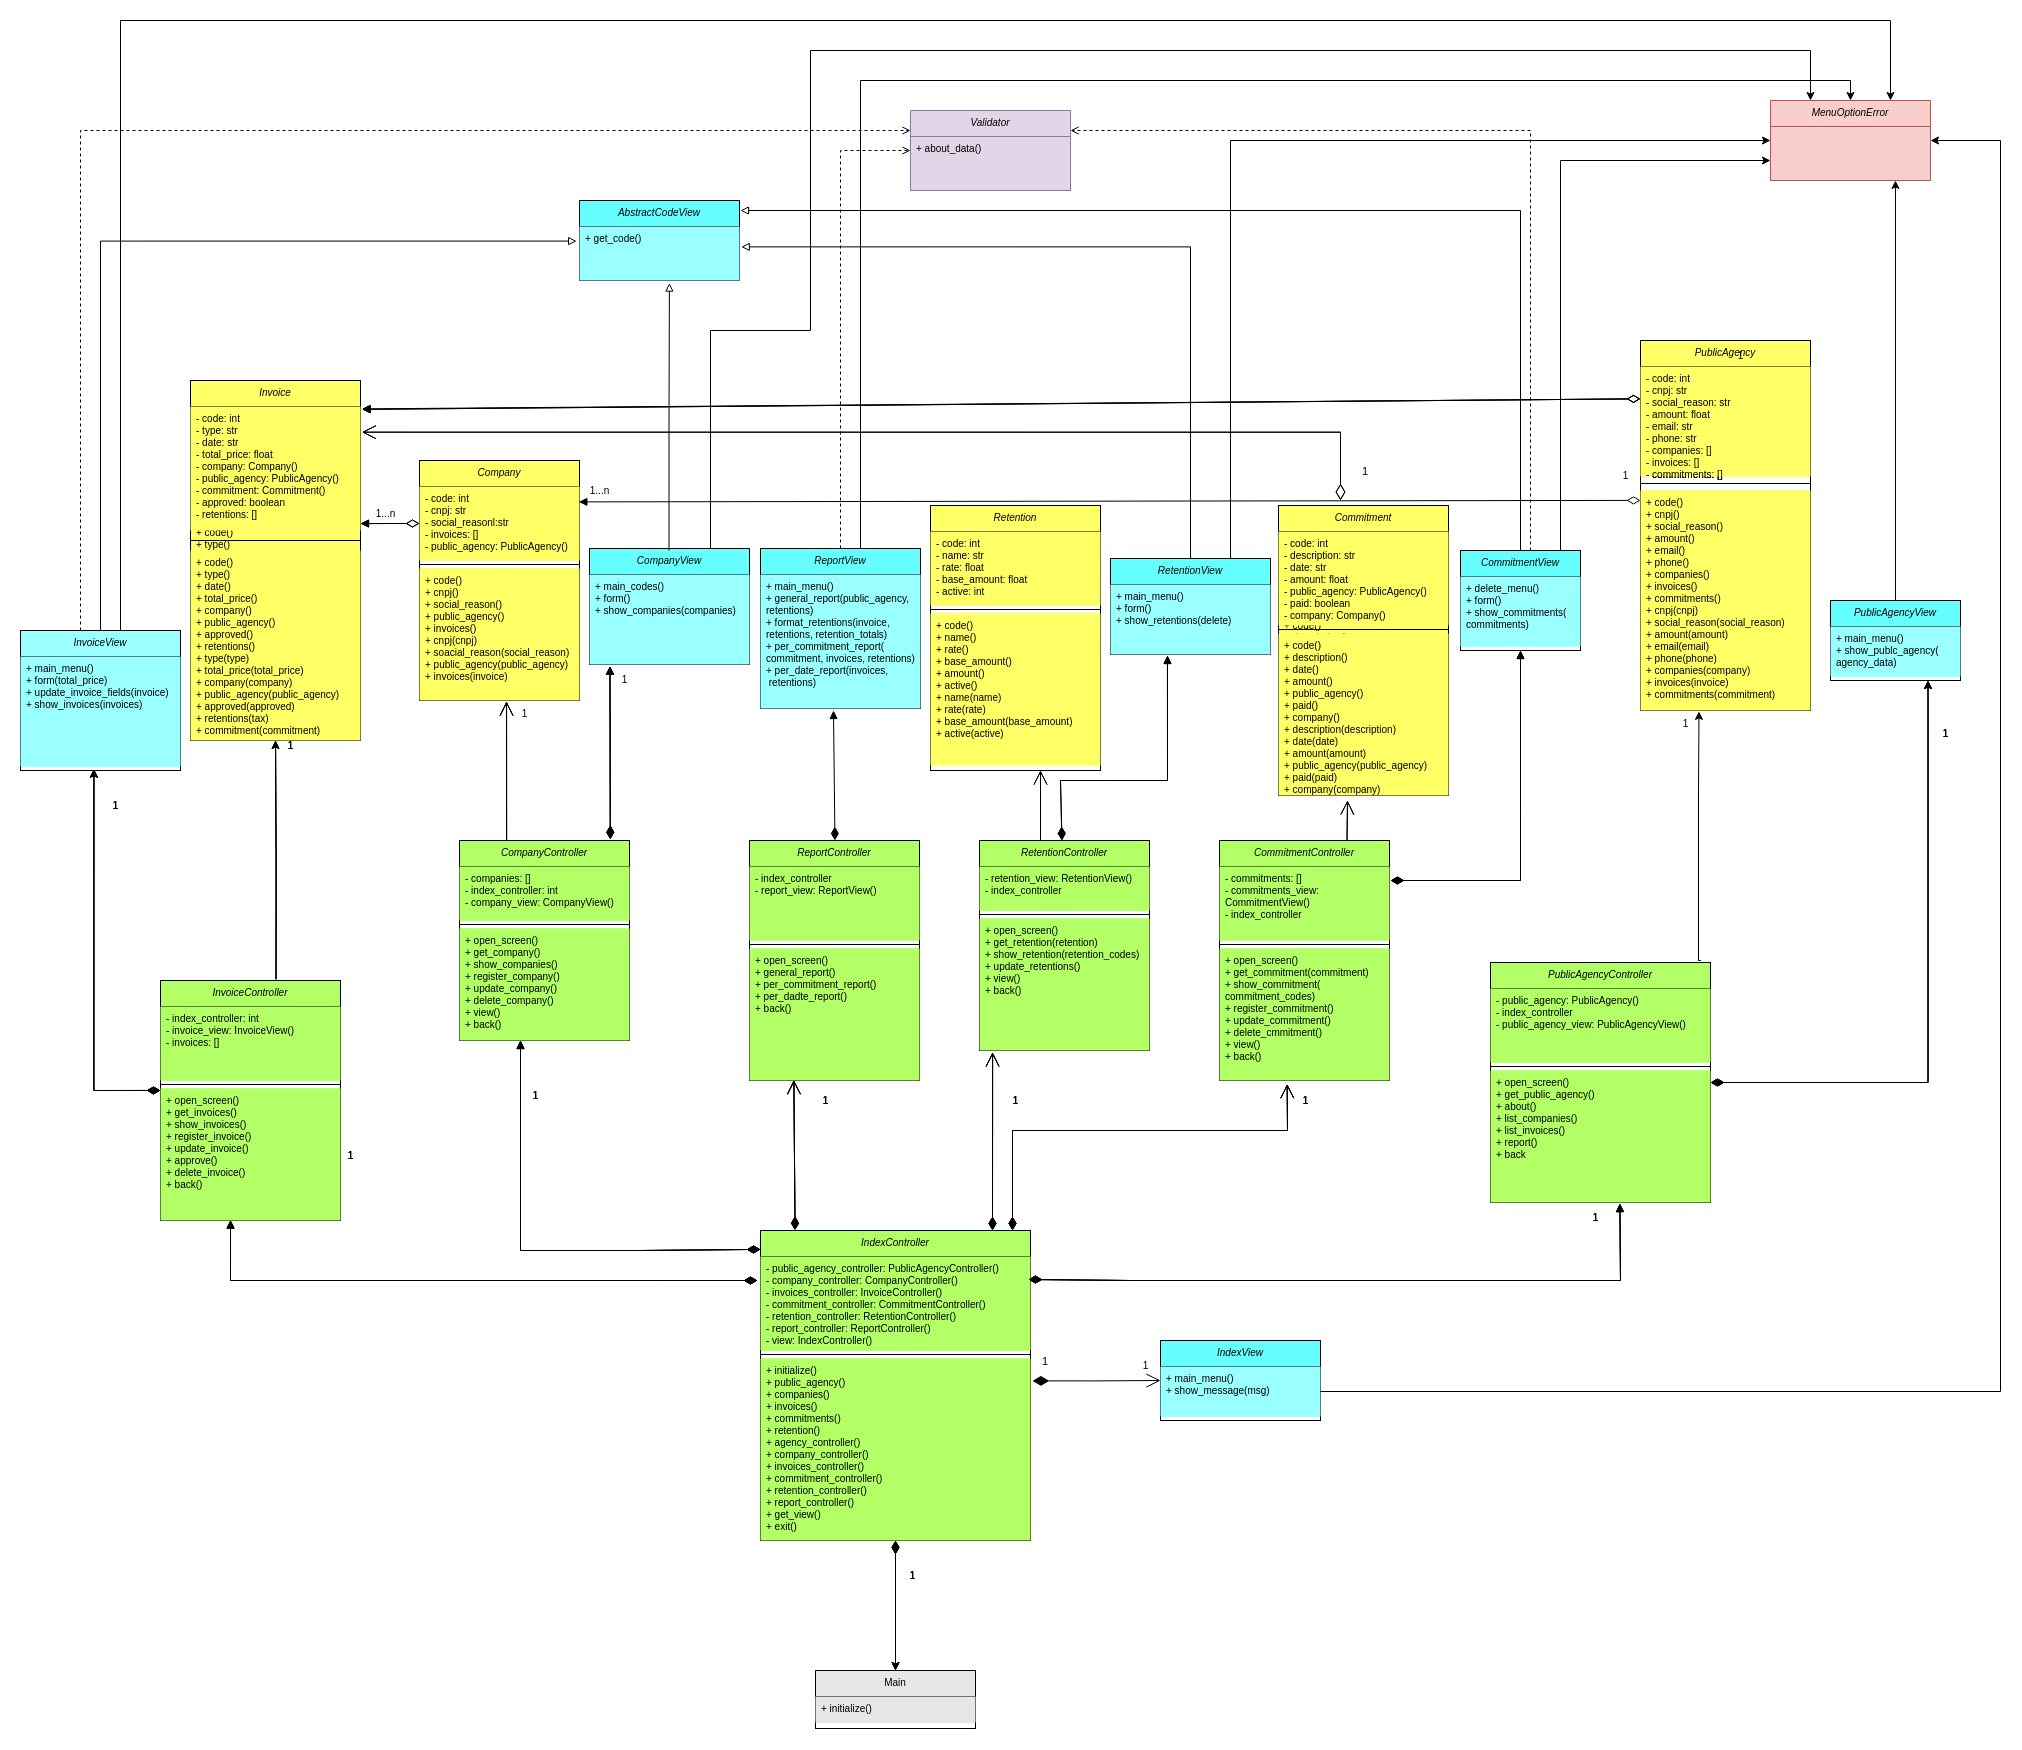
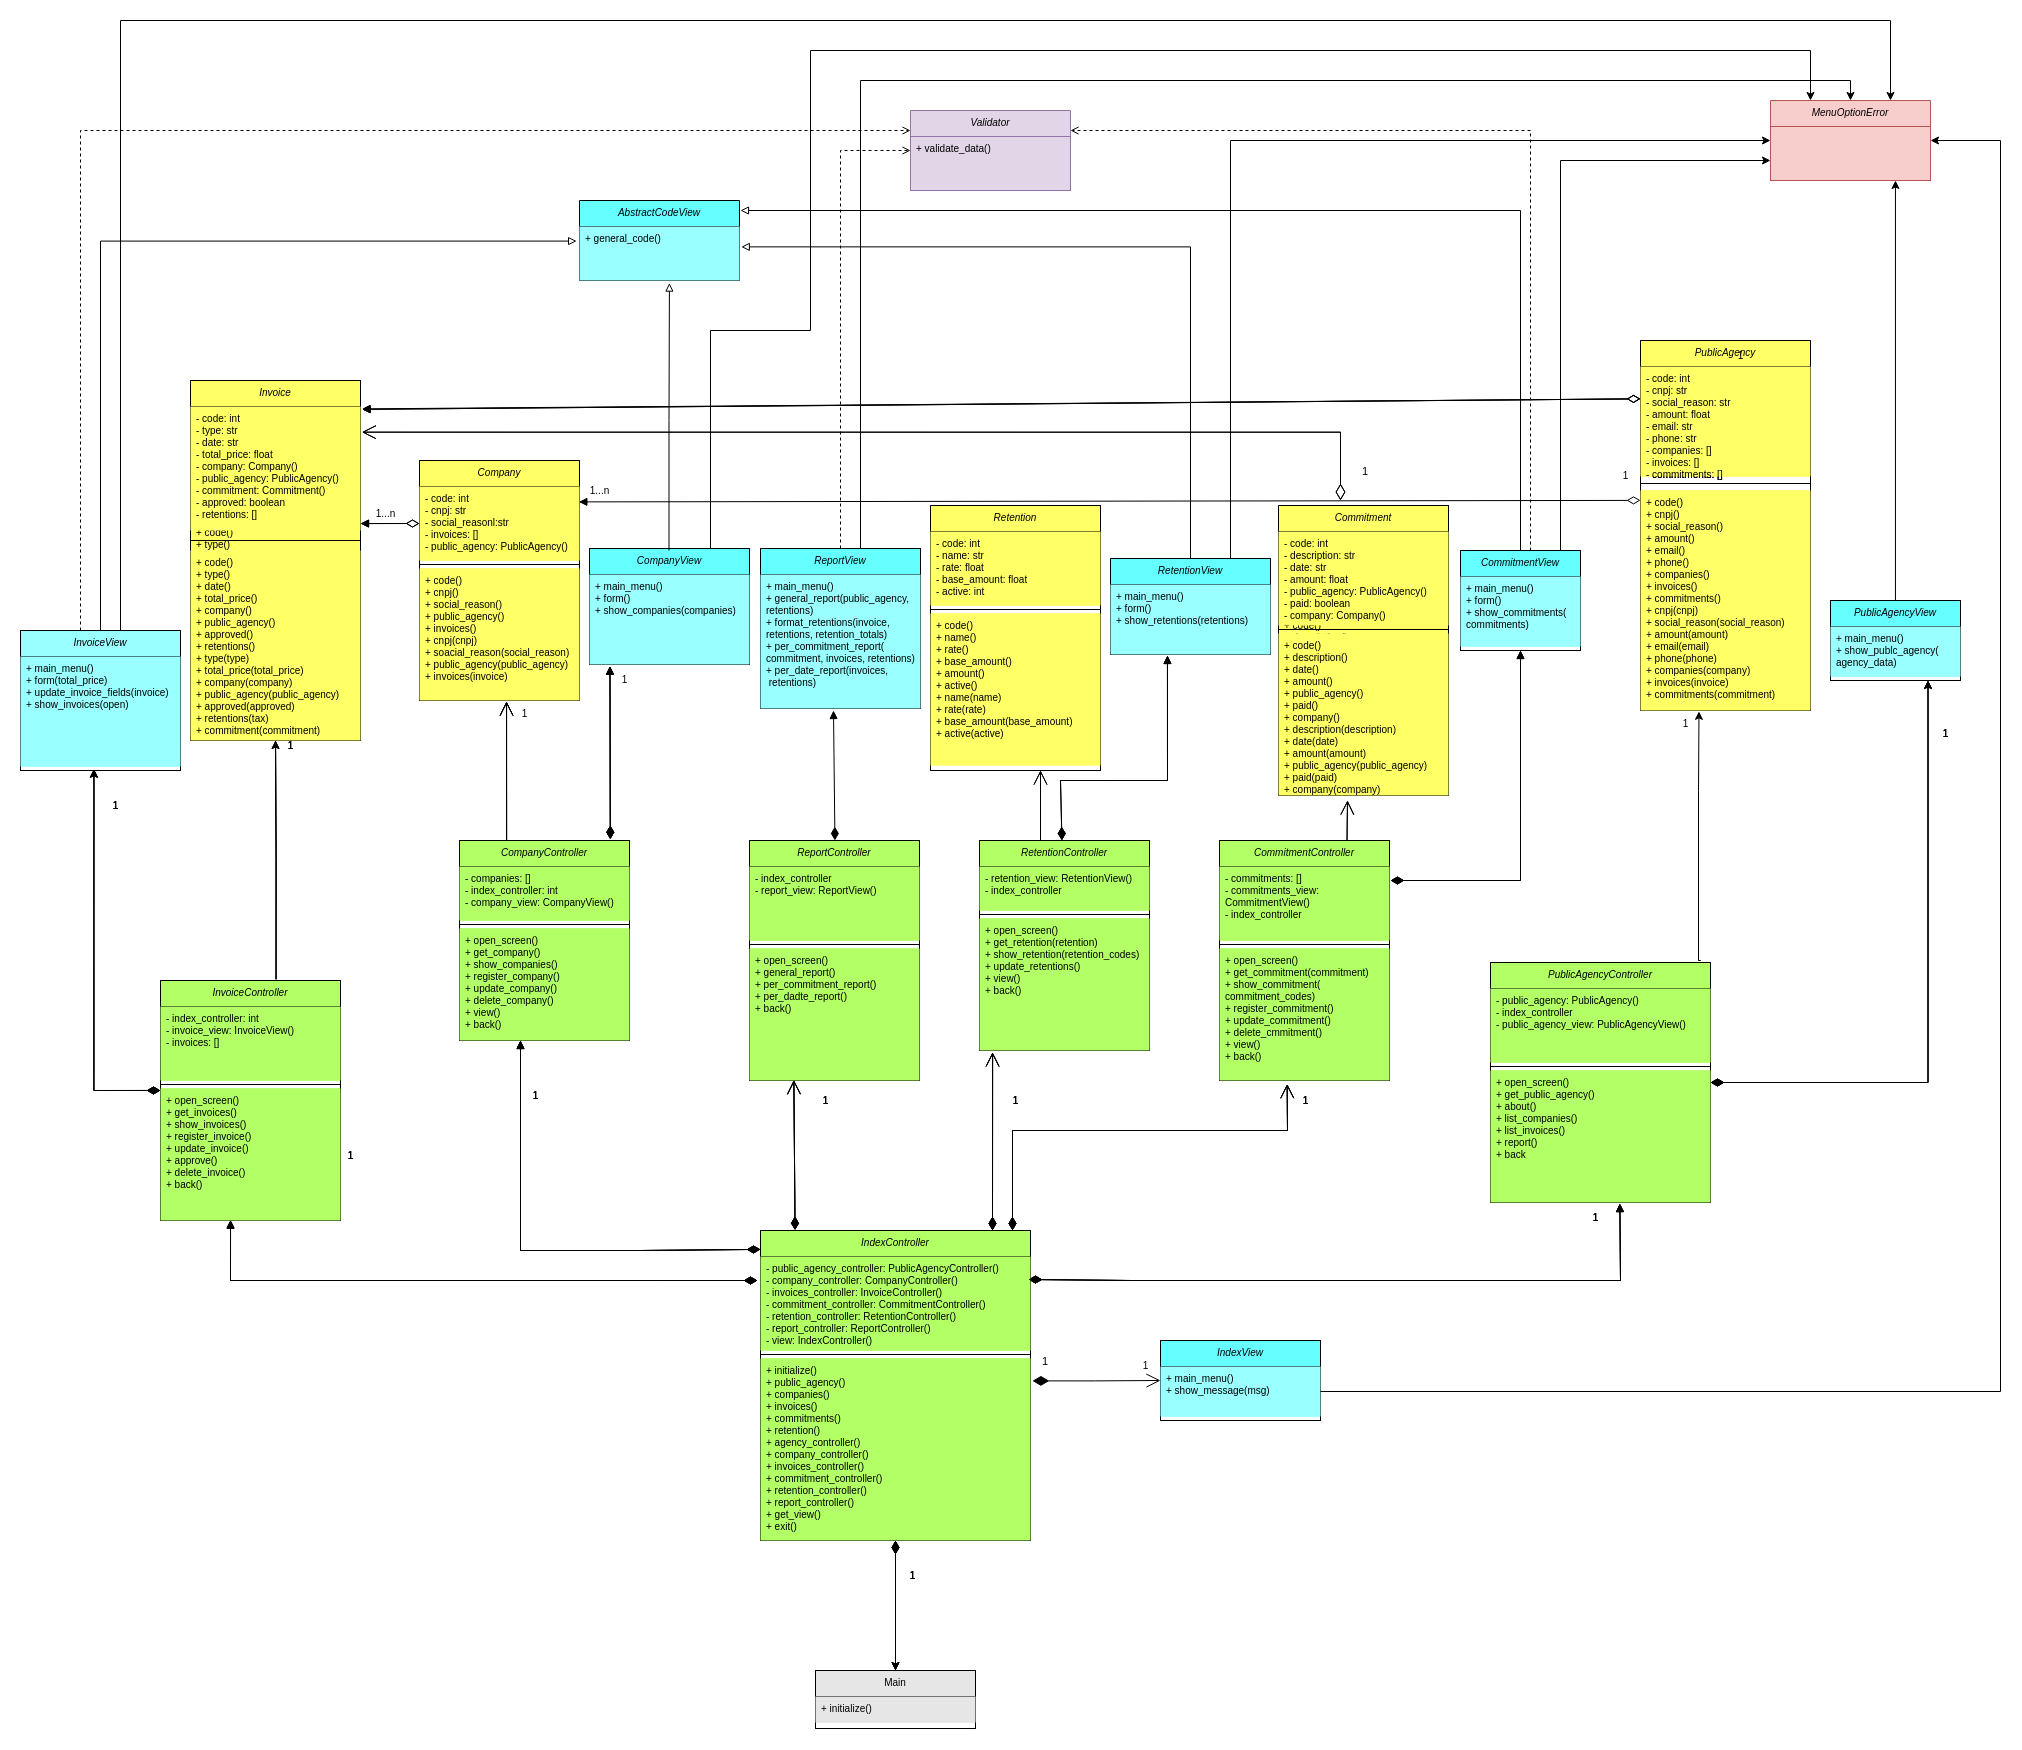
(954, 149) -> (960, 149)
(617, 239) -> (627, 239)
(632, 587) -> (629, 587)
(1505, 589) -> (1500, 589)
(1150, 597) -> (1150, 597)
(60, 669) -> (60, 669)
